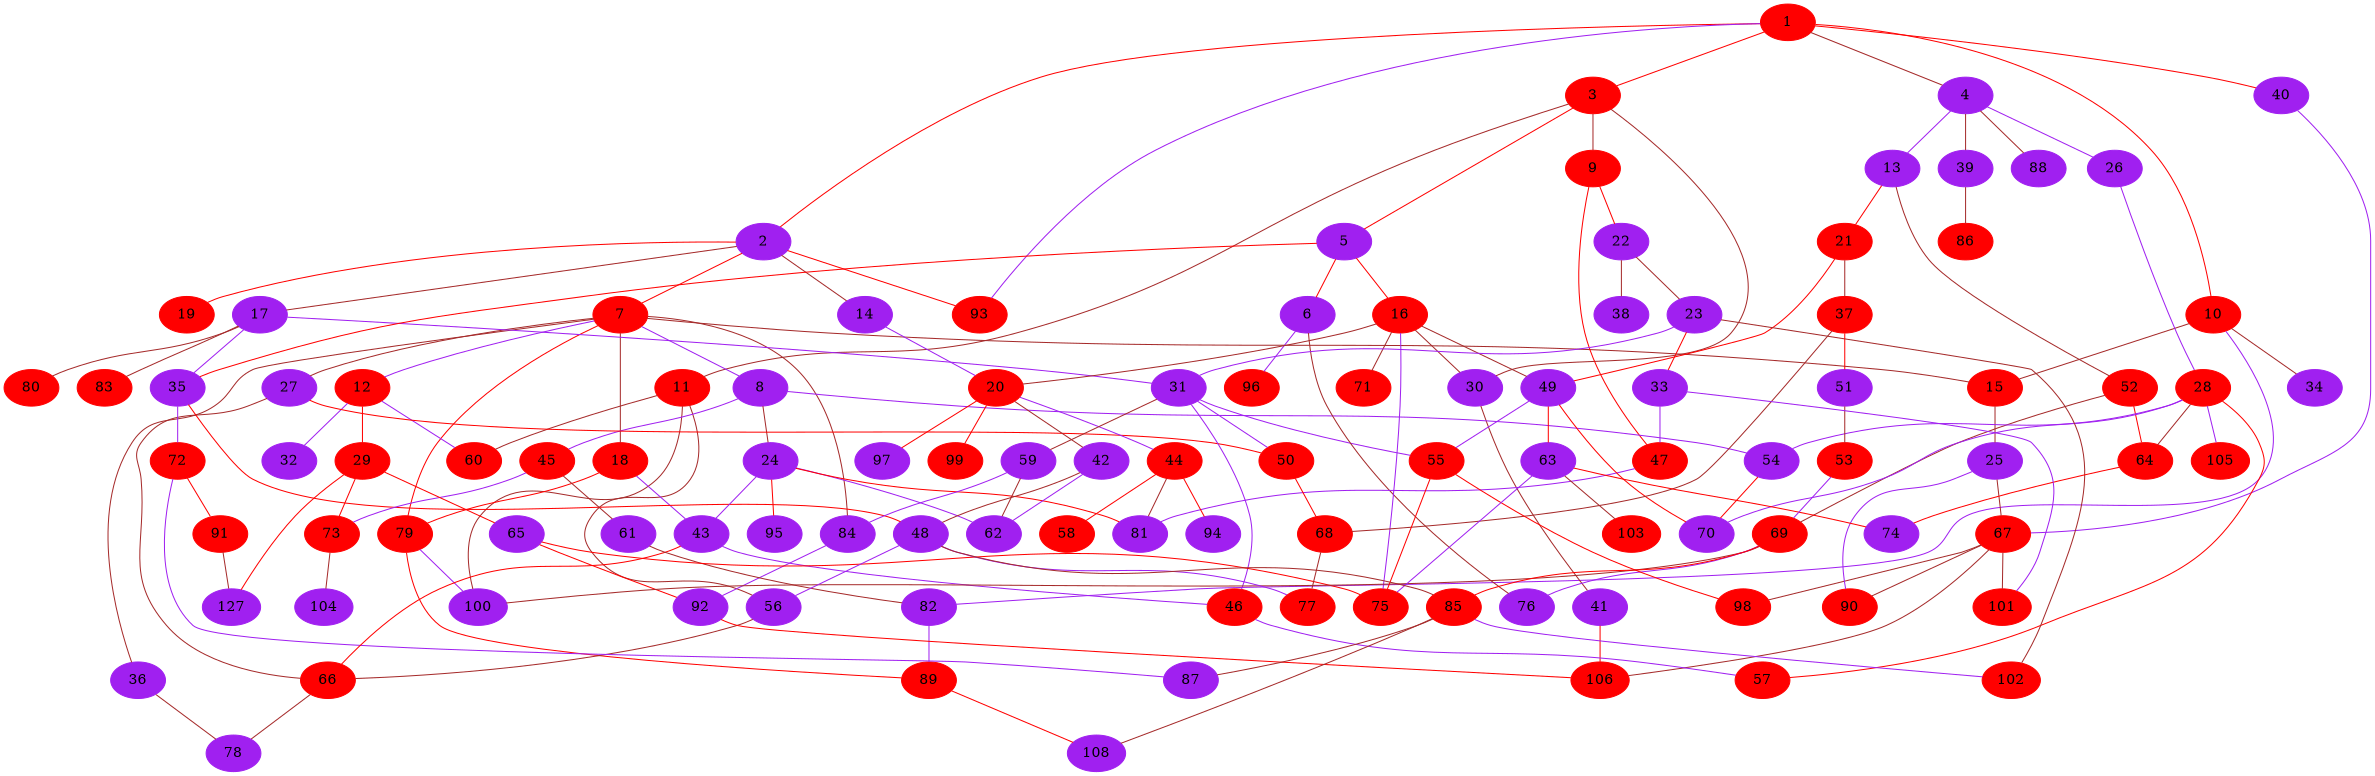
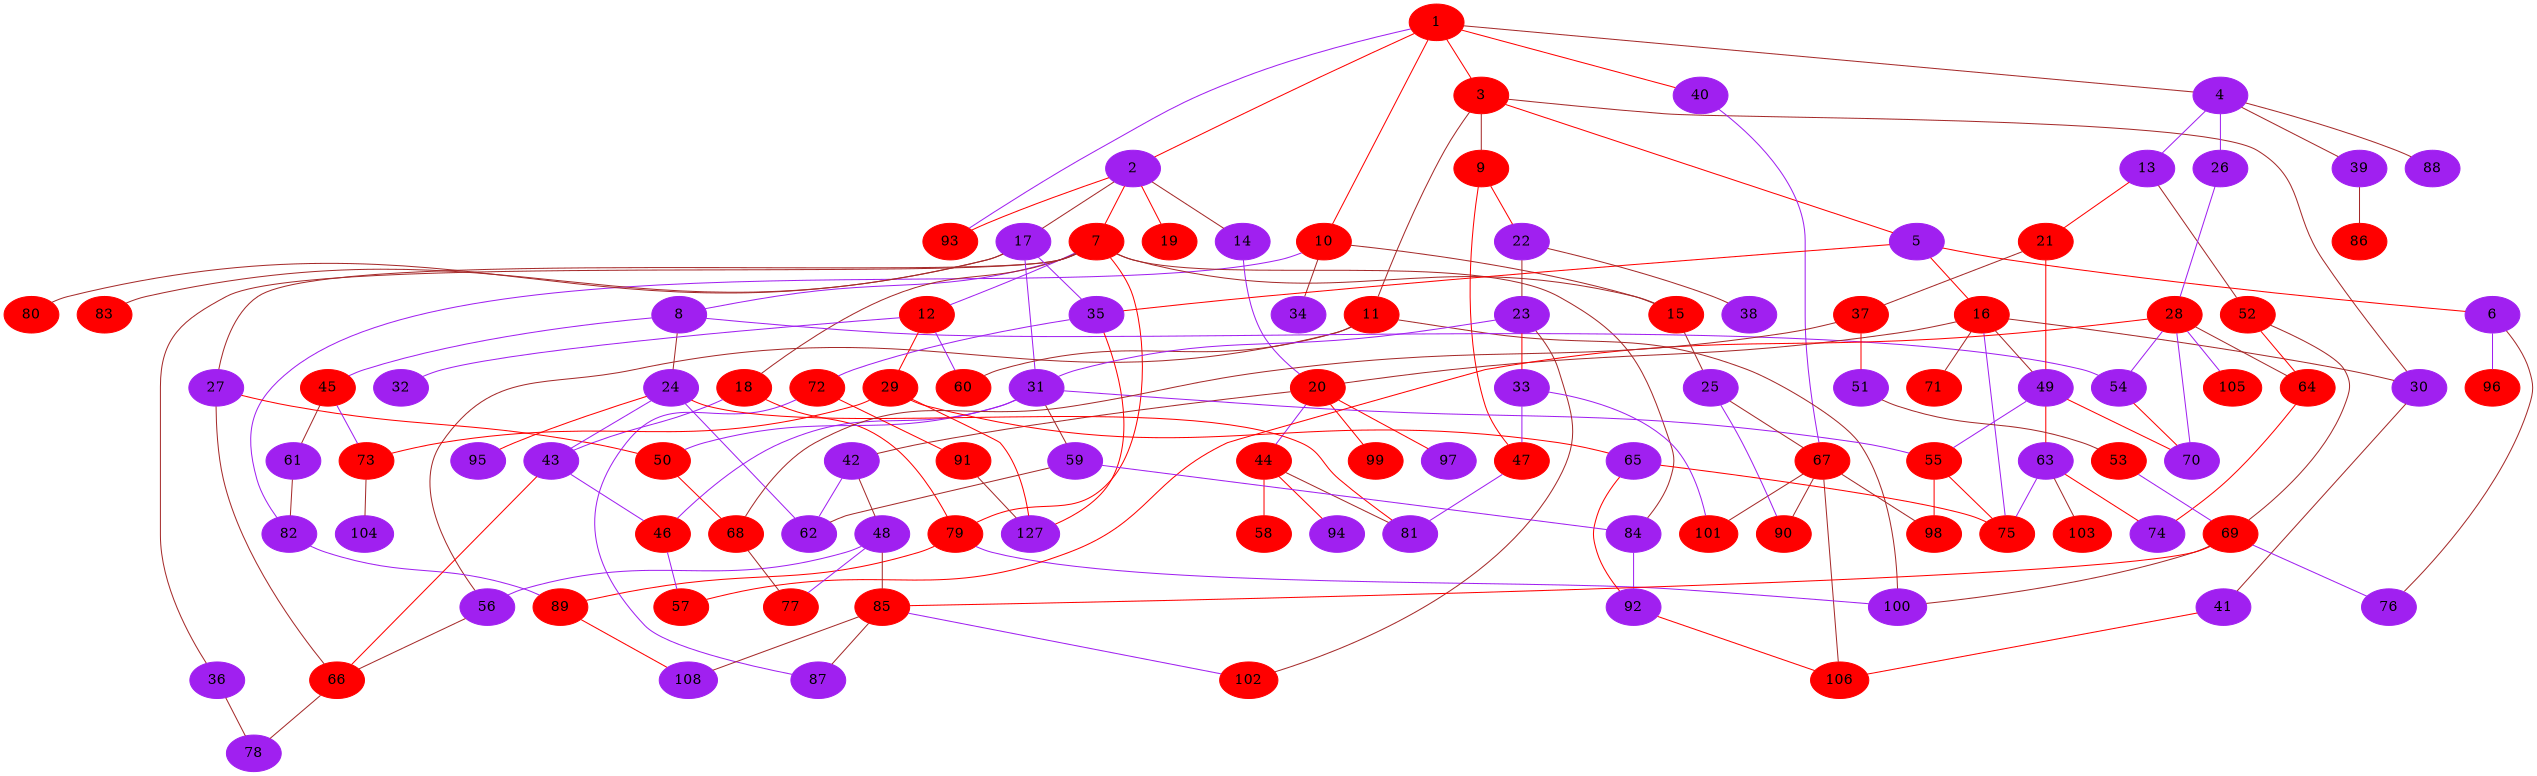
(526, 509) -> (1122, 448)
